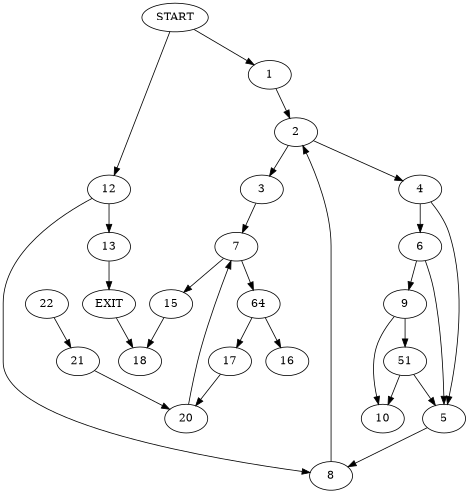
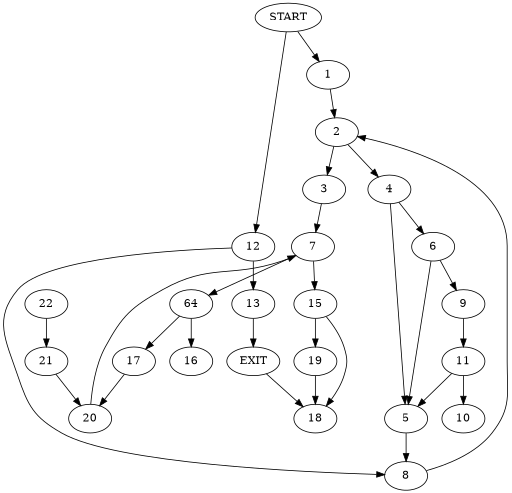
(375, 354) -> none
none -> (315, 361)
(405, 361) -> (463, 361)
